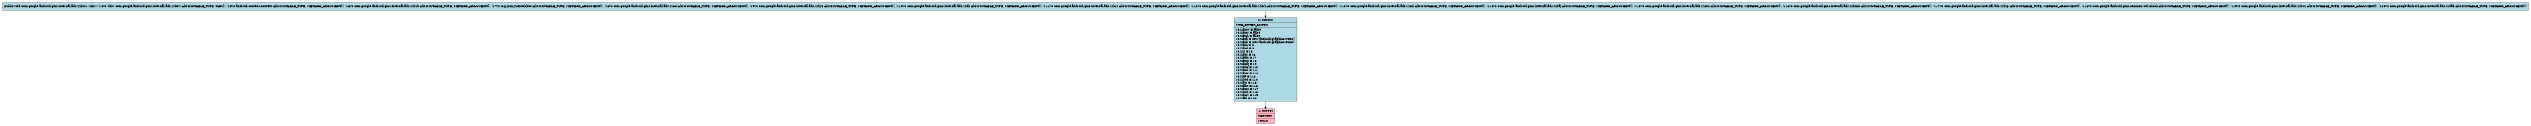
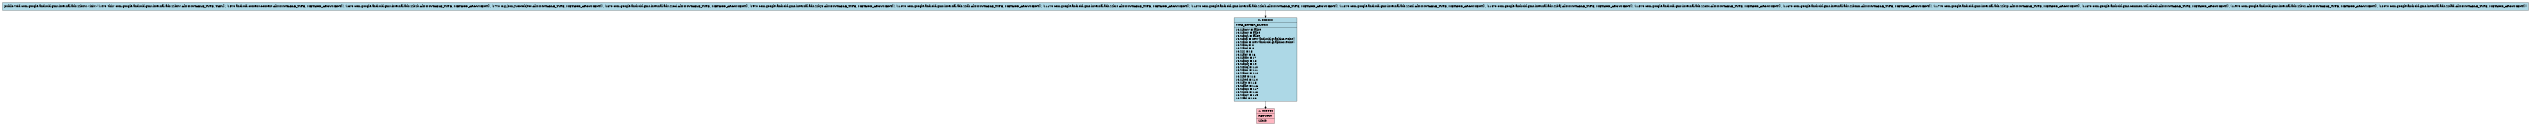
(1263, 121) -> (1262, 121)
